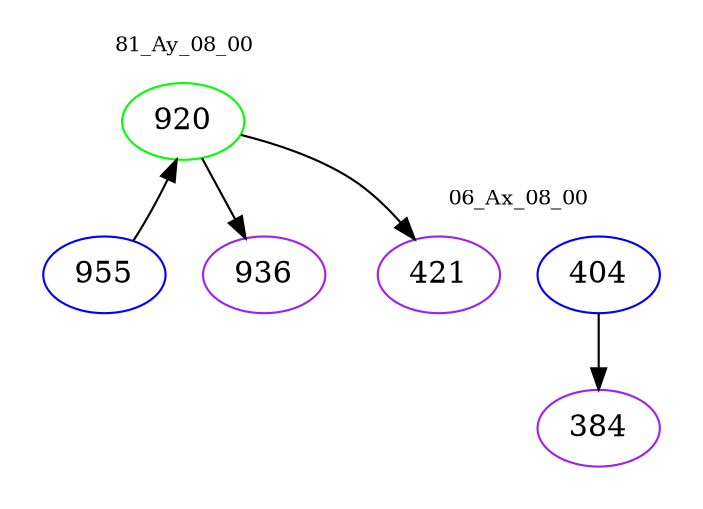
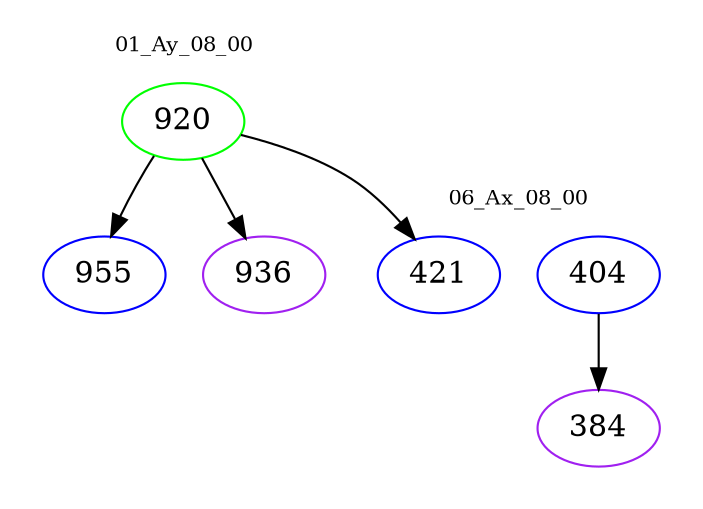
(184, 46) -> (184, 46)
(151, 211) -> (136, 186)
(439, 275) -> (439, 275)
